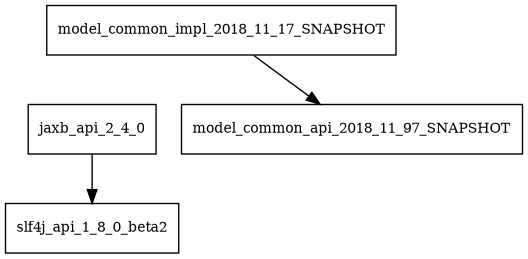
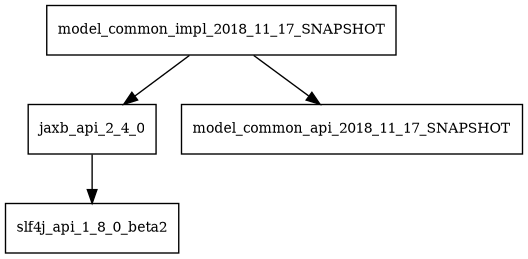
none -> (162, 76)
(352, 129) -> (352, 129)
